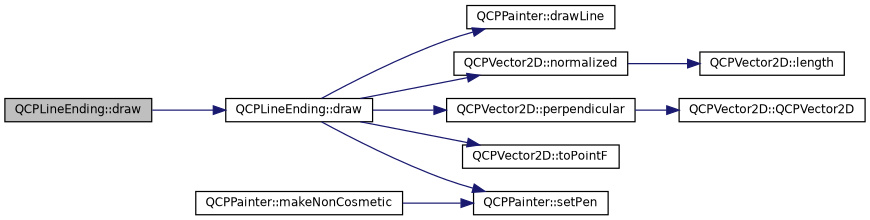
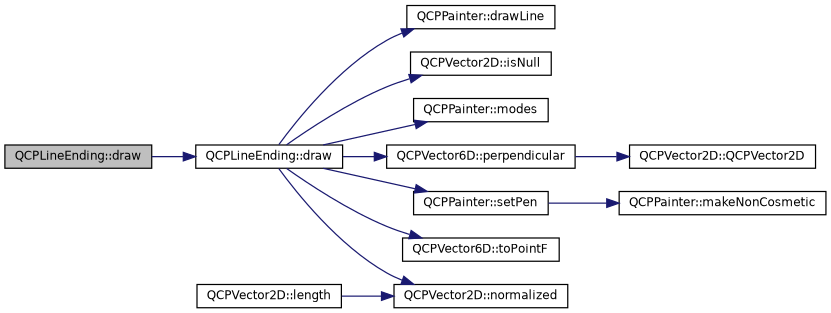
none -> (481, 64)
(658, 64) -> (361, 296)
none -> (481, 110)
(541, 110) -> (481, 157)
(541, 157) -> (481, 250)
(432, 203) -> (578, 203)
